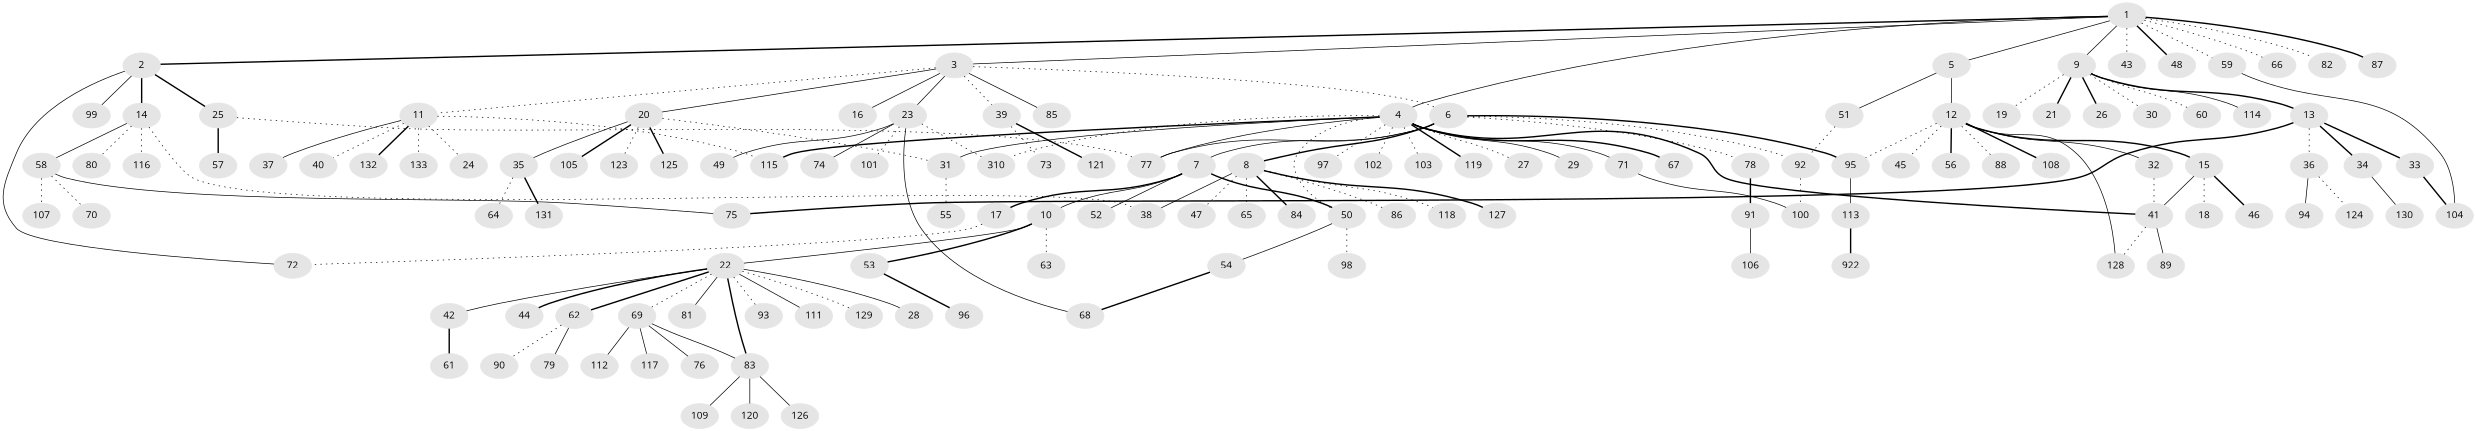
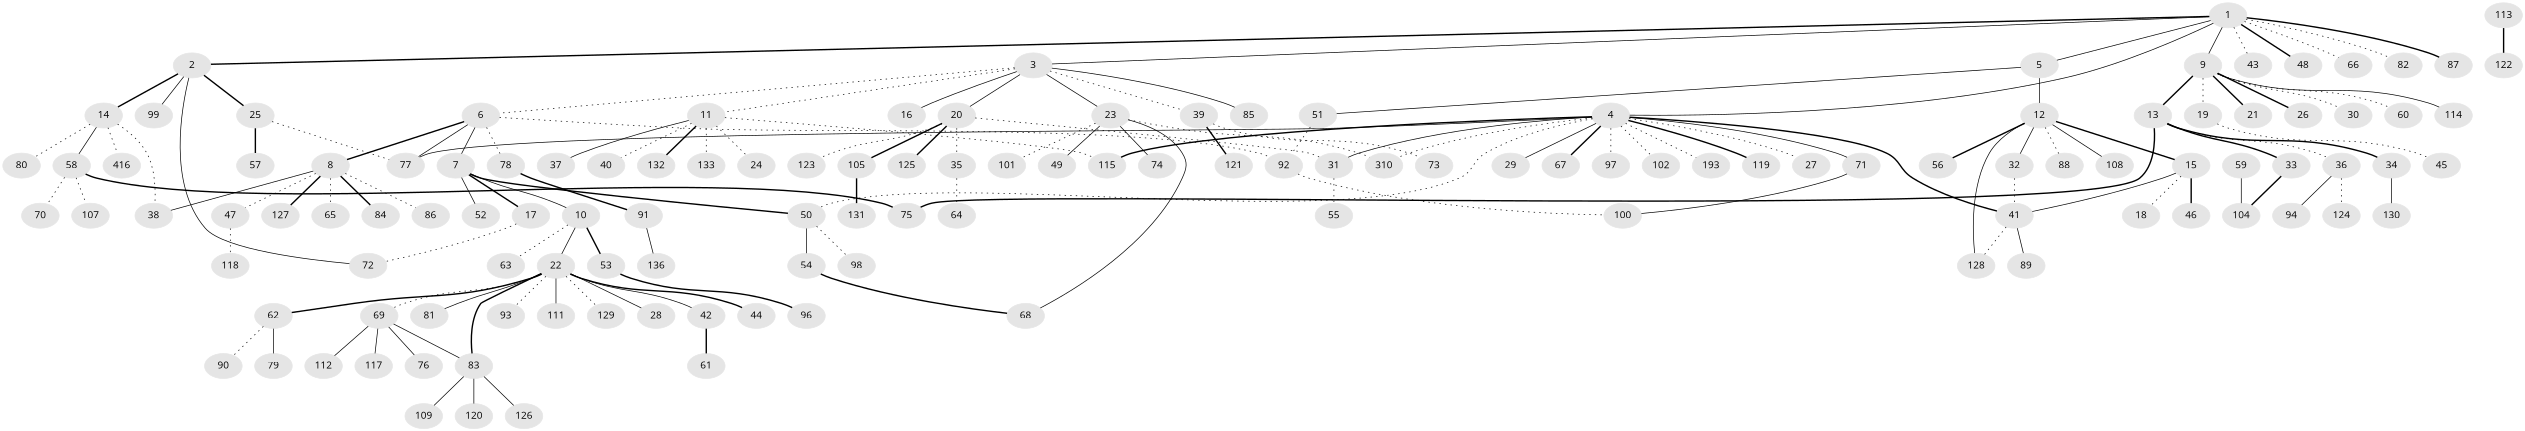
(2177, 40) -> none
(580, 139) -> (957, 142)
(1926, 141) -> (2333, 141)
(2001, 141) -> (2077, 141)
(142, 166) -> (122, 166)
(1423, 166) -> (1711, 166)
(1851, 166) -> none
(531, 191) -> (857, 191)
(1379, 192) -> (230, 238)
(285, 197) -> (449, 192)
(1750, 266) -> (656, 266)
(1851, 266) -> (2504, 65)
